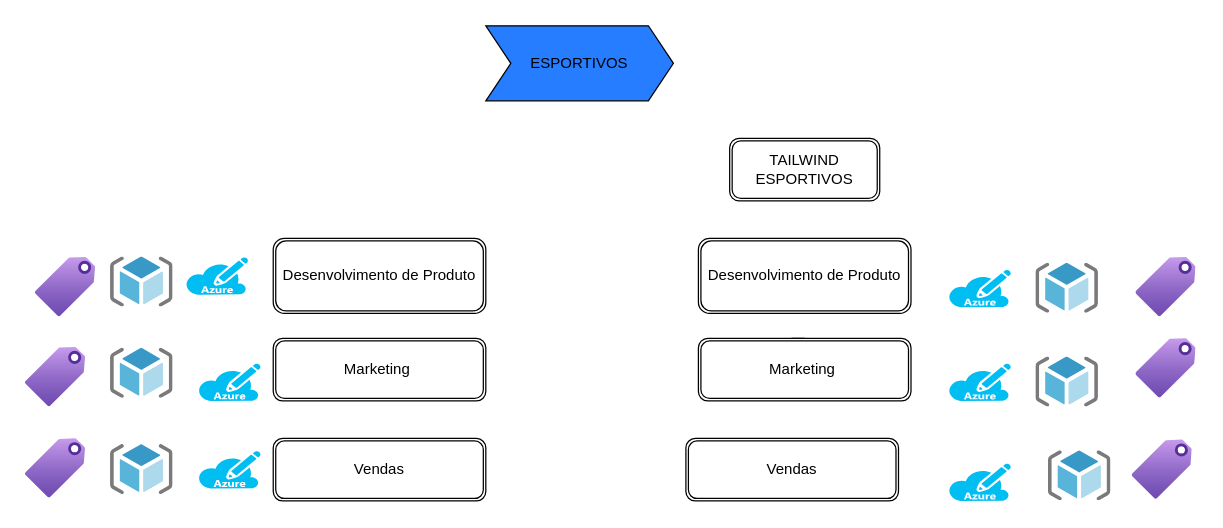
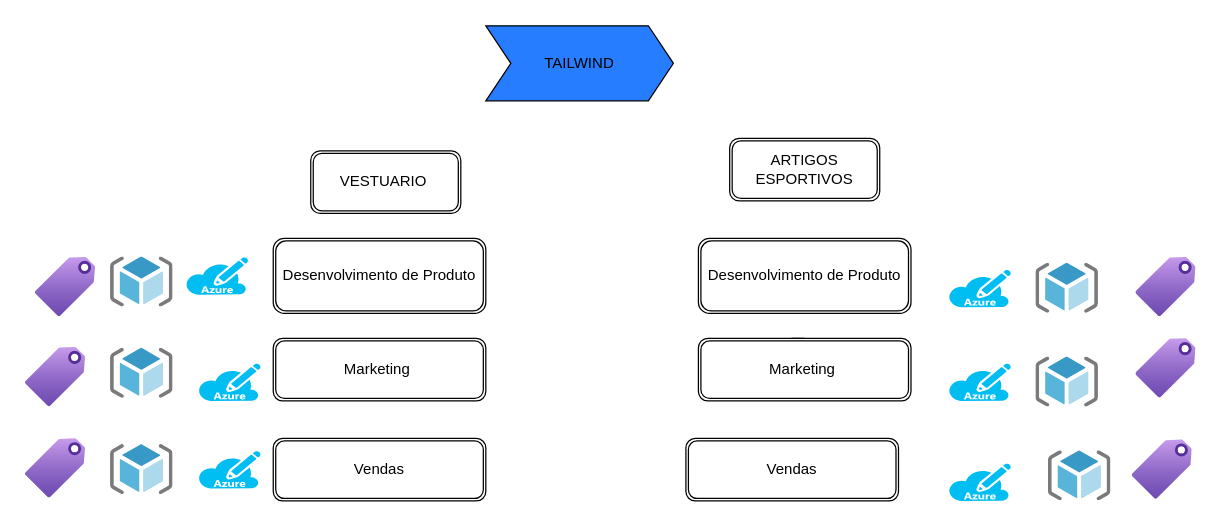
(579, 63) -> (579, 63)
(804, 169) -> (804, 169)
none -> (386, 182)
